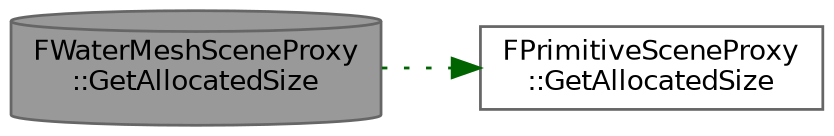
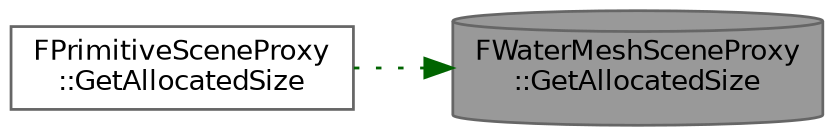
(417, 68) -> (389, 68)
